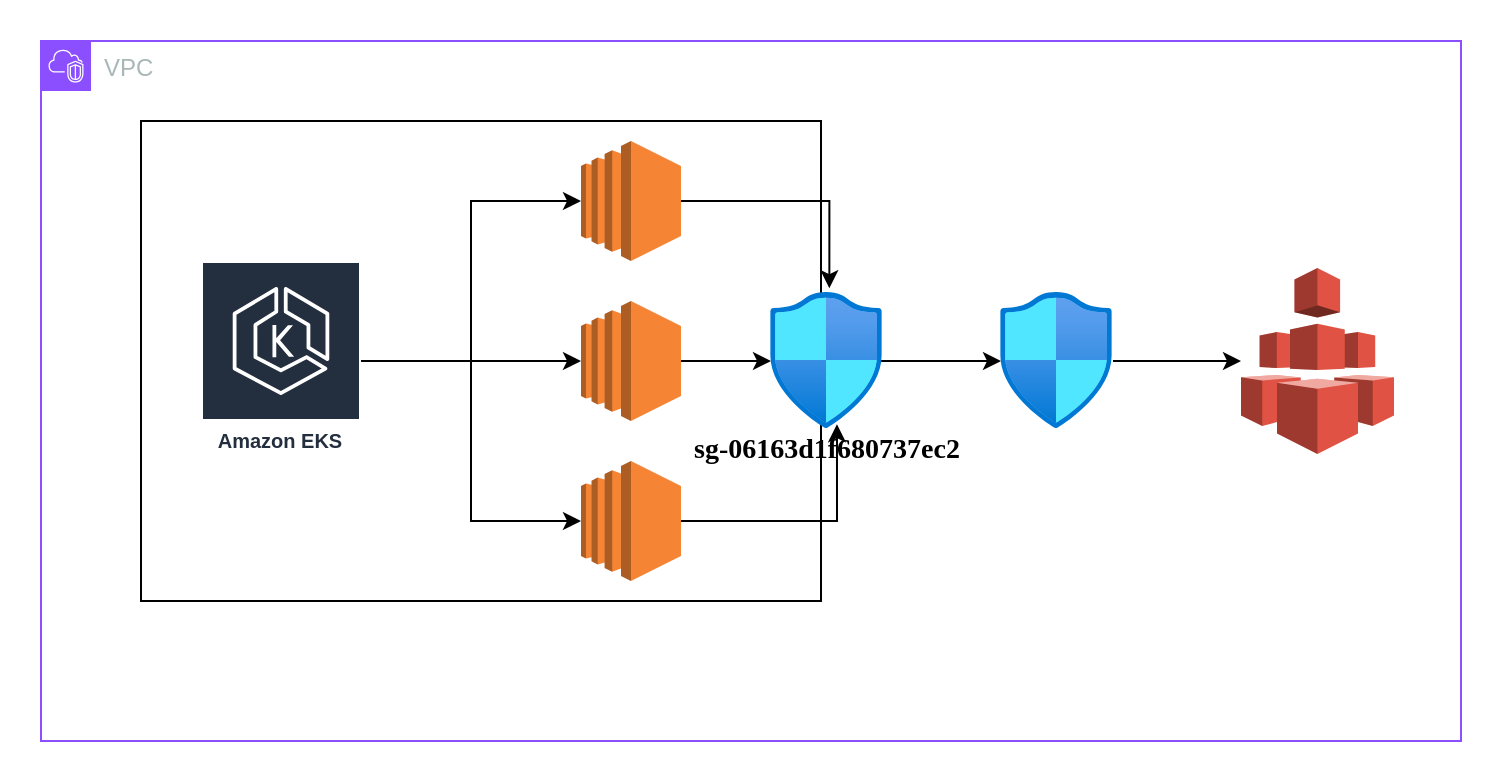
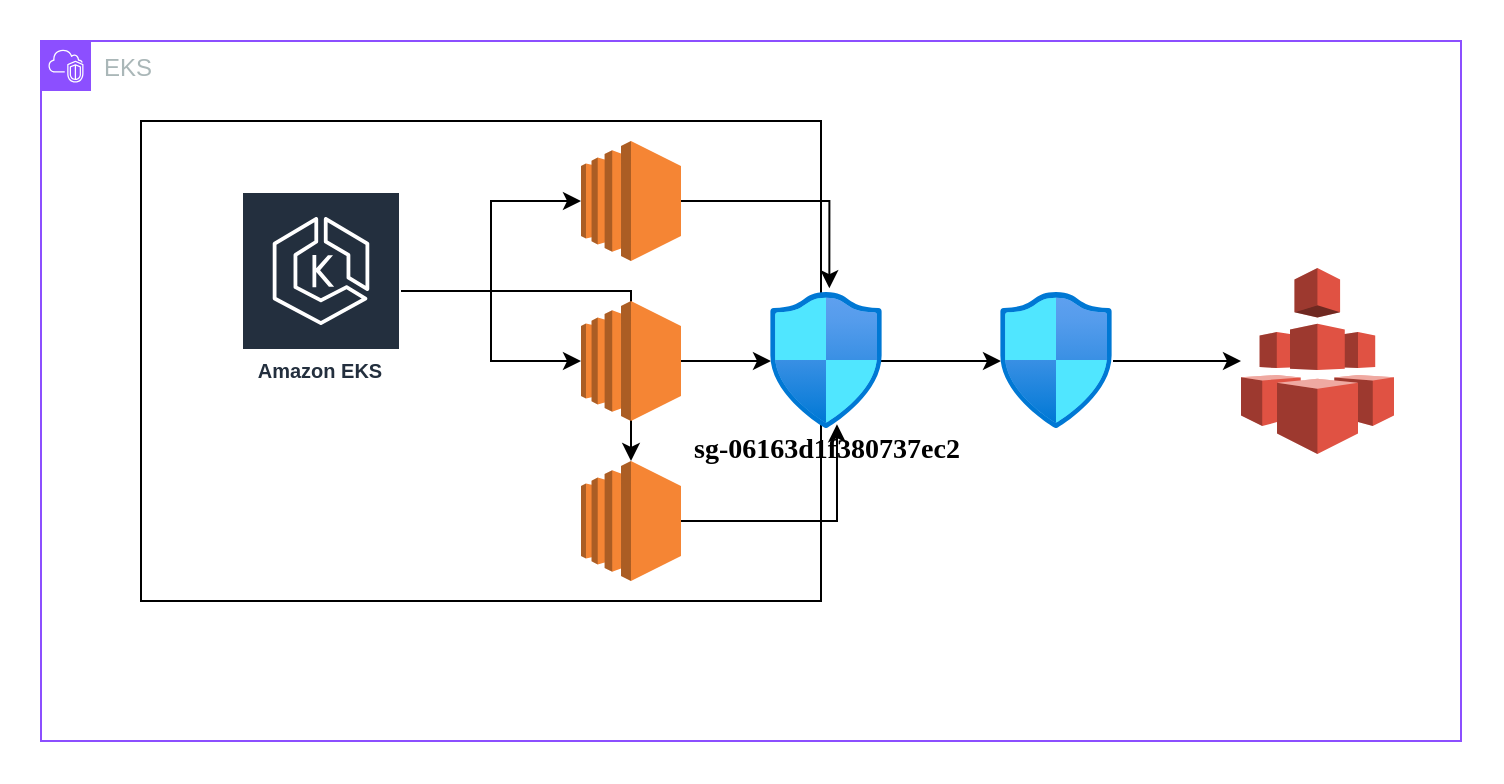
(125, 69) -> (125, 69)
(281, 361) -> (321, 291)
(828, 451) -> (828, 451)
